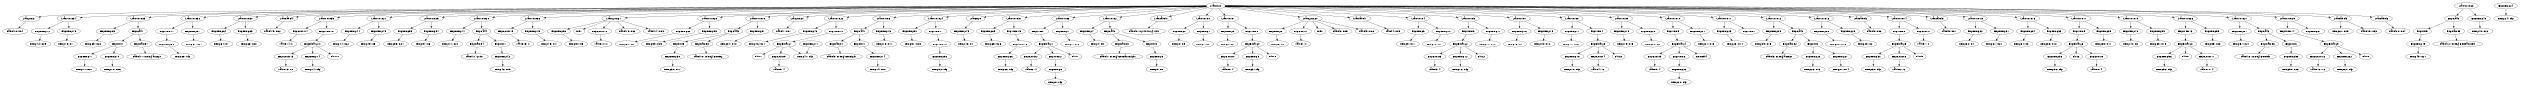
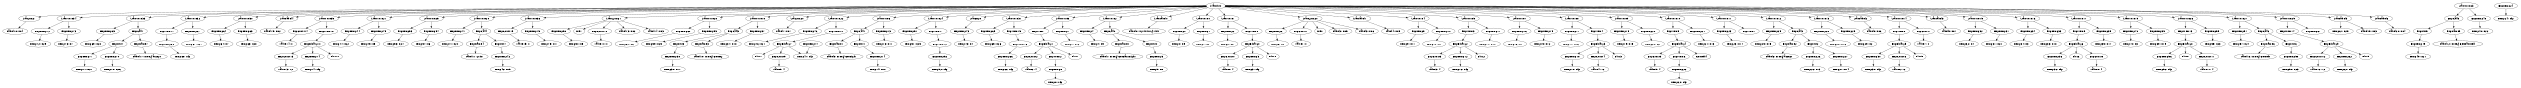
(2240, 31) -> (2240, 31)
